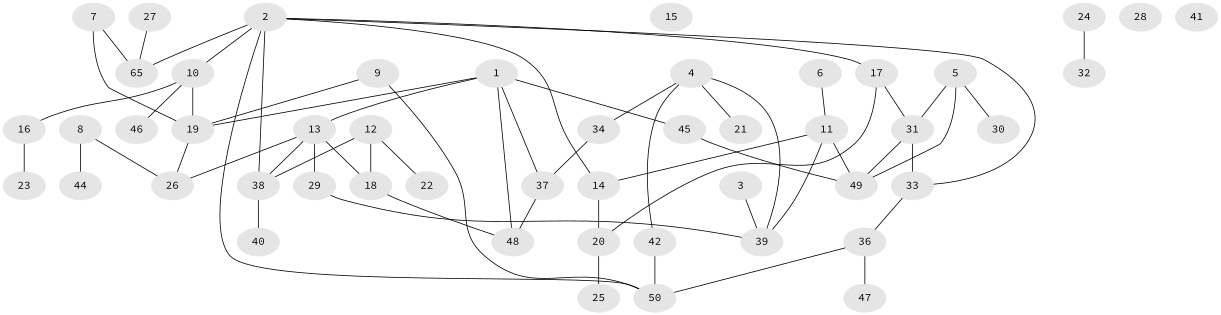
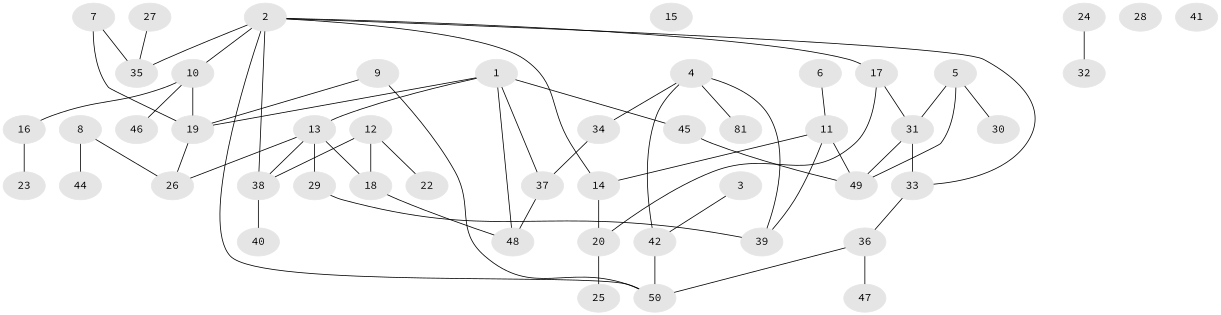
(137, 73) -> (137, 73)
(741, 130) -> (741, 130)
(751, 214) -> (698, 214)
